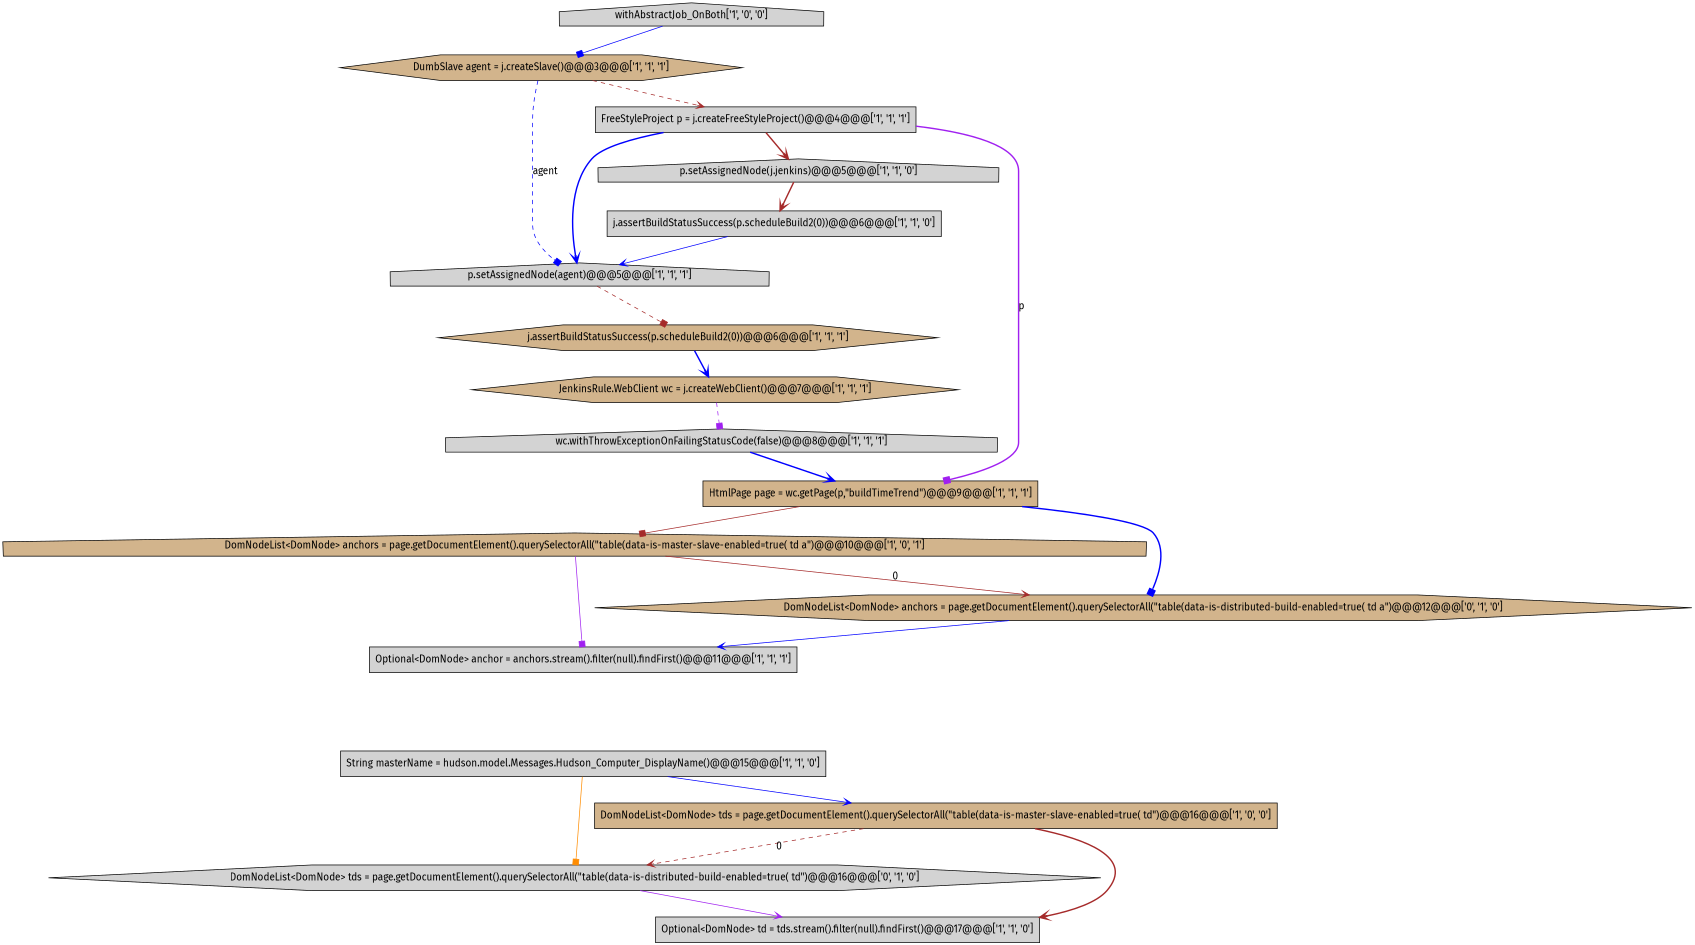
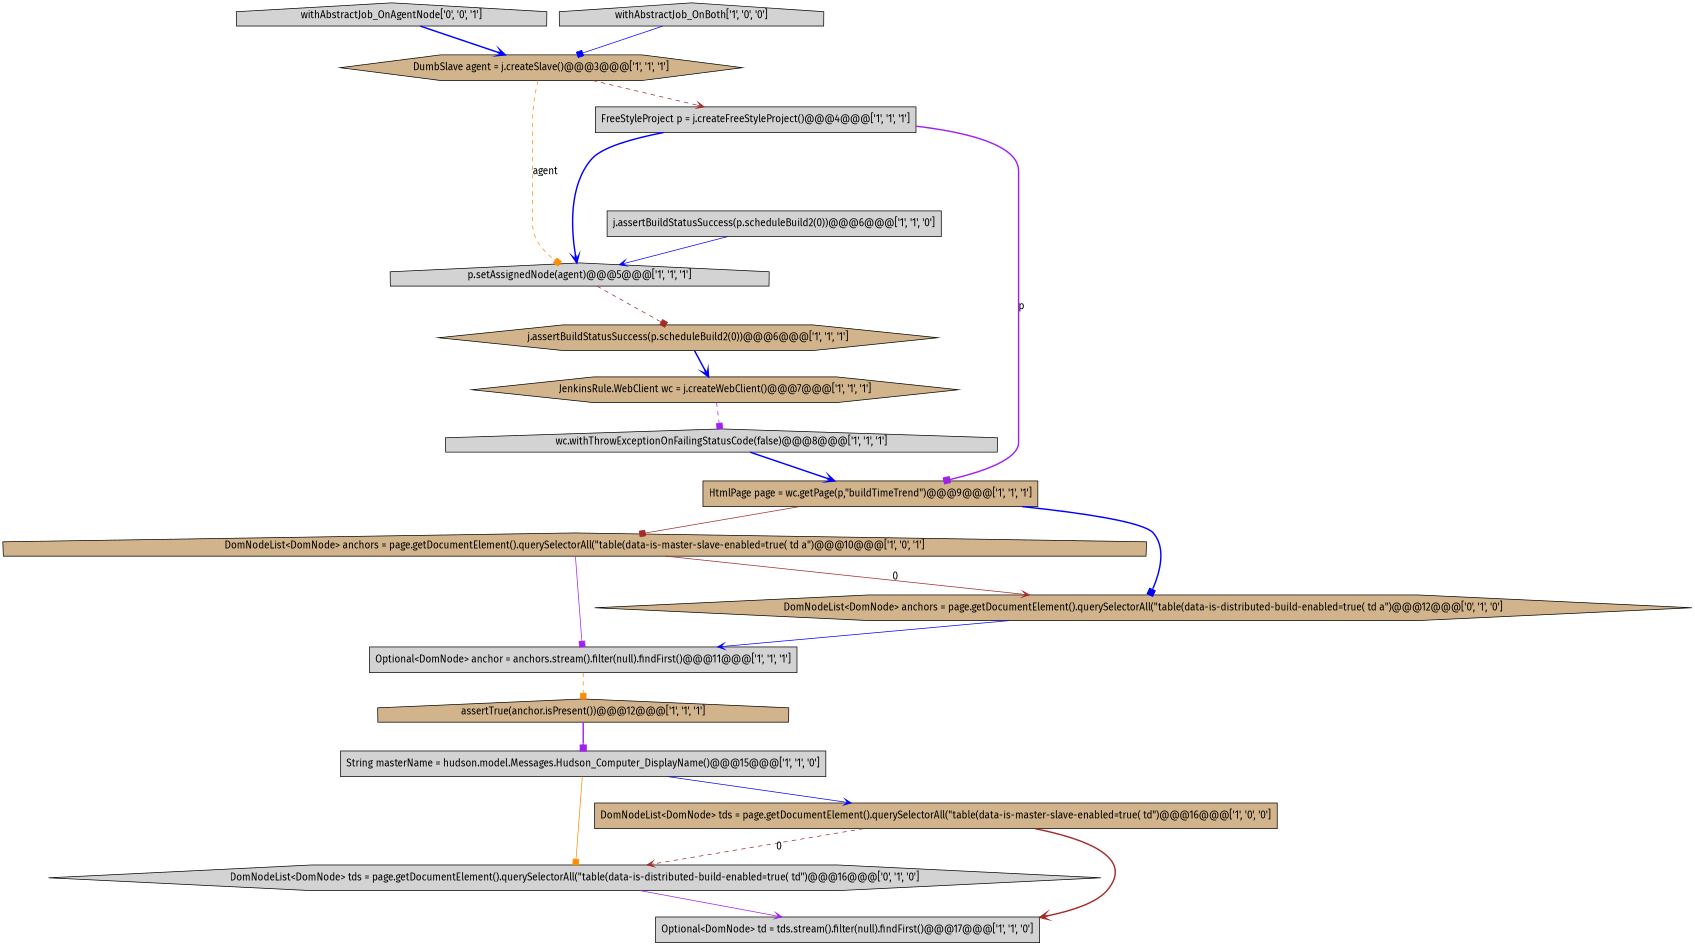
none -> (392, 16)
(798, 172) -> none
(533, 174) -> (533, 174)
none -> (583, 712)
